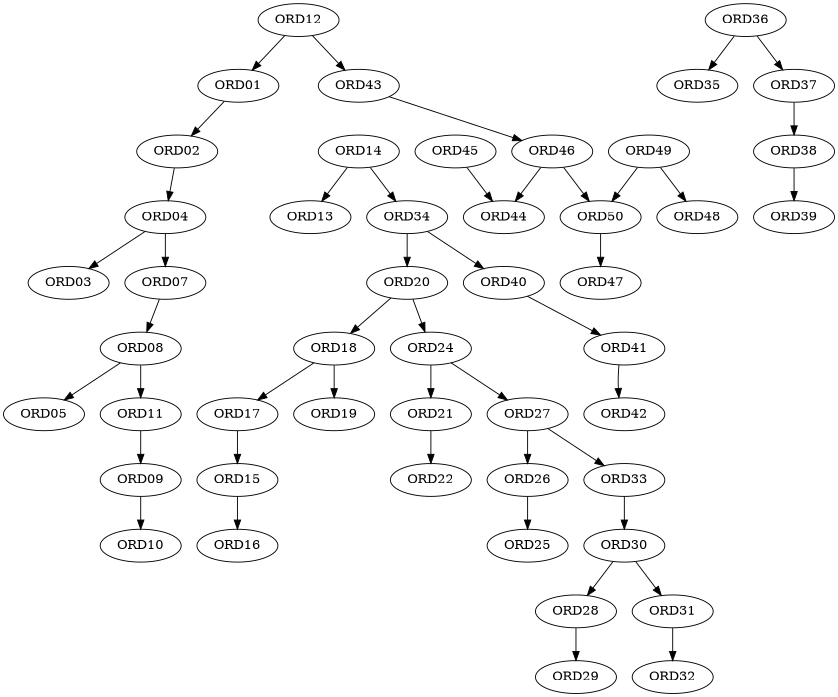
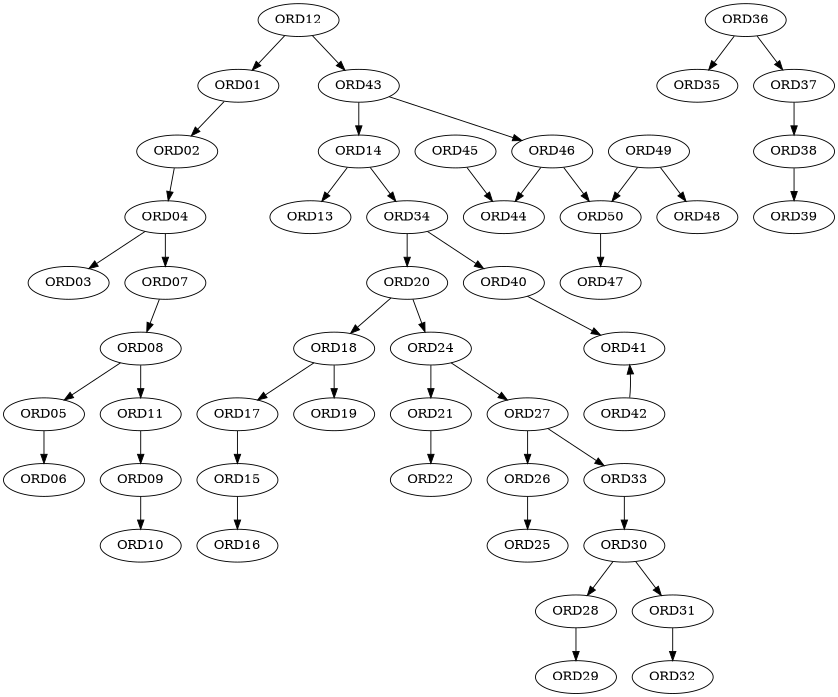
none -> (359, 114)
(618, 377) -> (630, 386)
none -> (44, 480)
